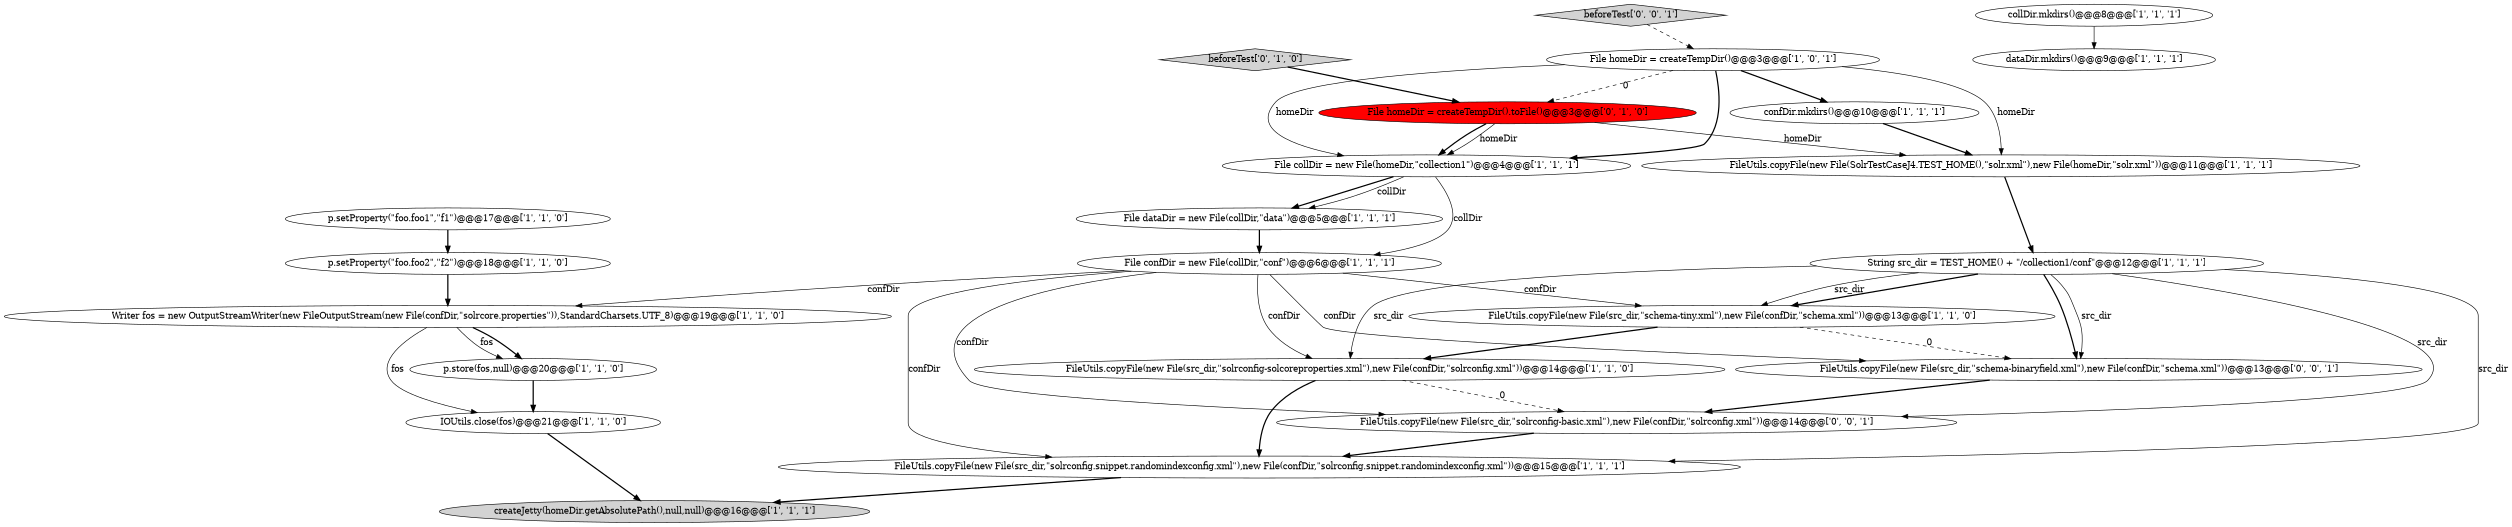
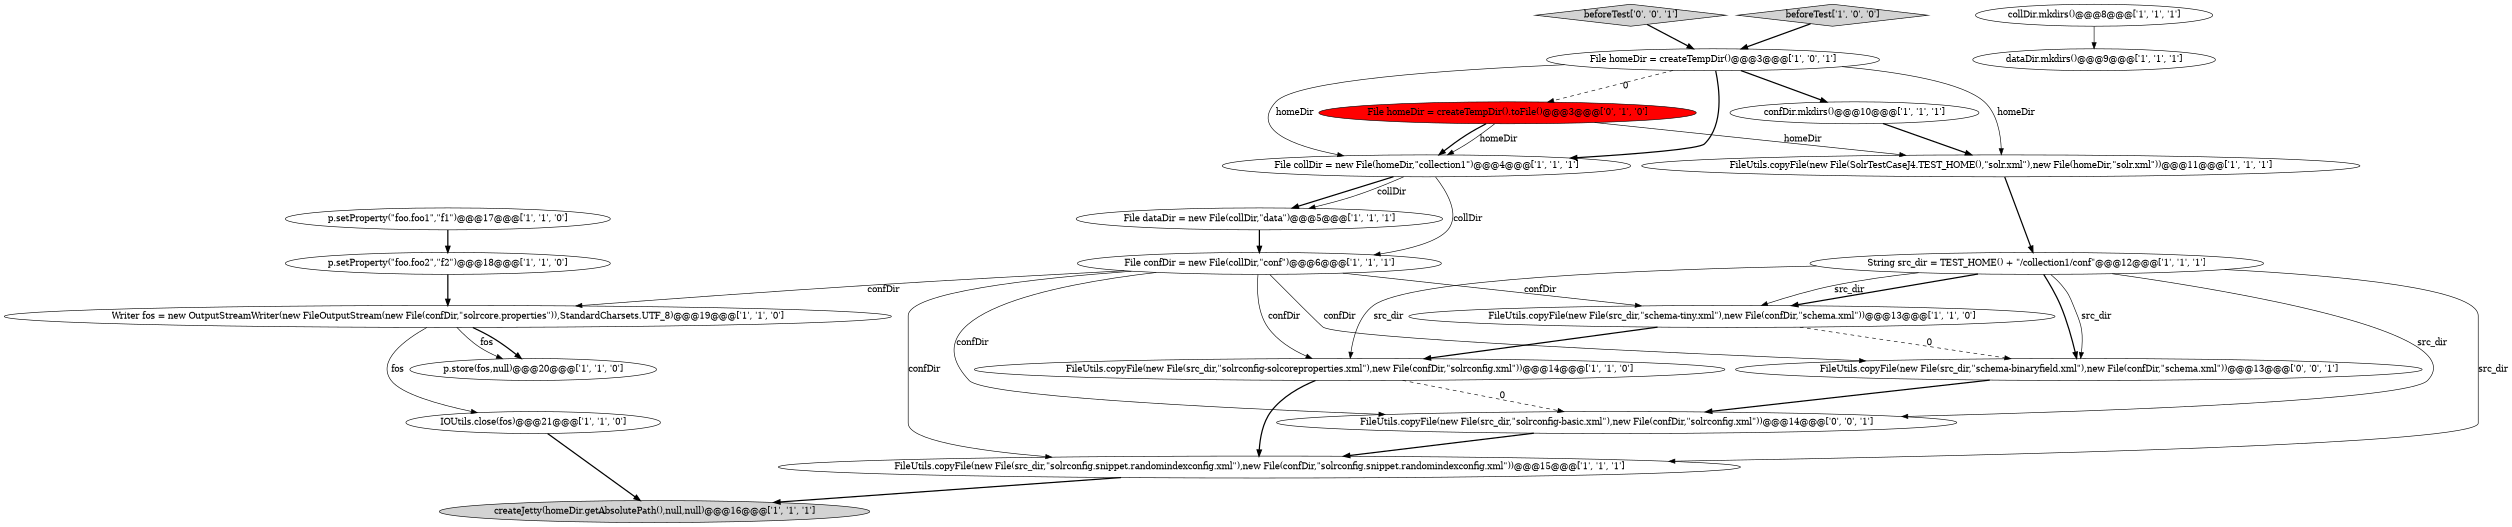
none -> (1833, 15)
(1667, 35) -> (1667, 35)
(1255, 60) -> none
(533, 393) -> none
